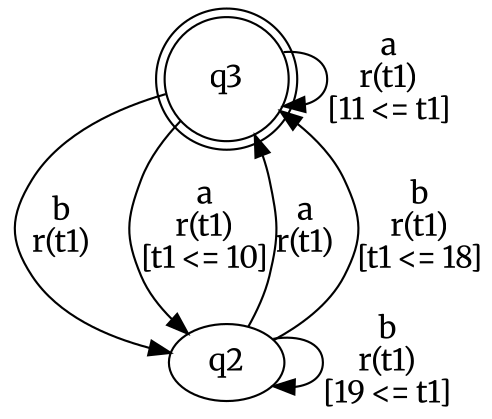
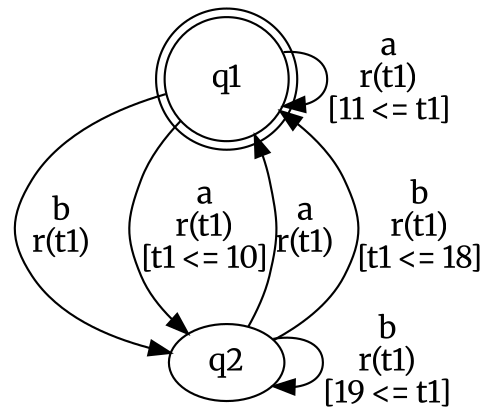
(227, 79) -> (227, 79)
